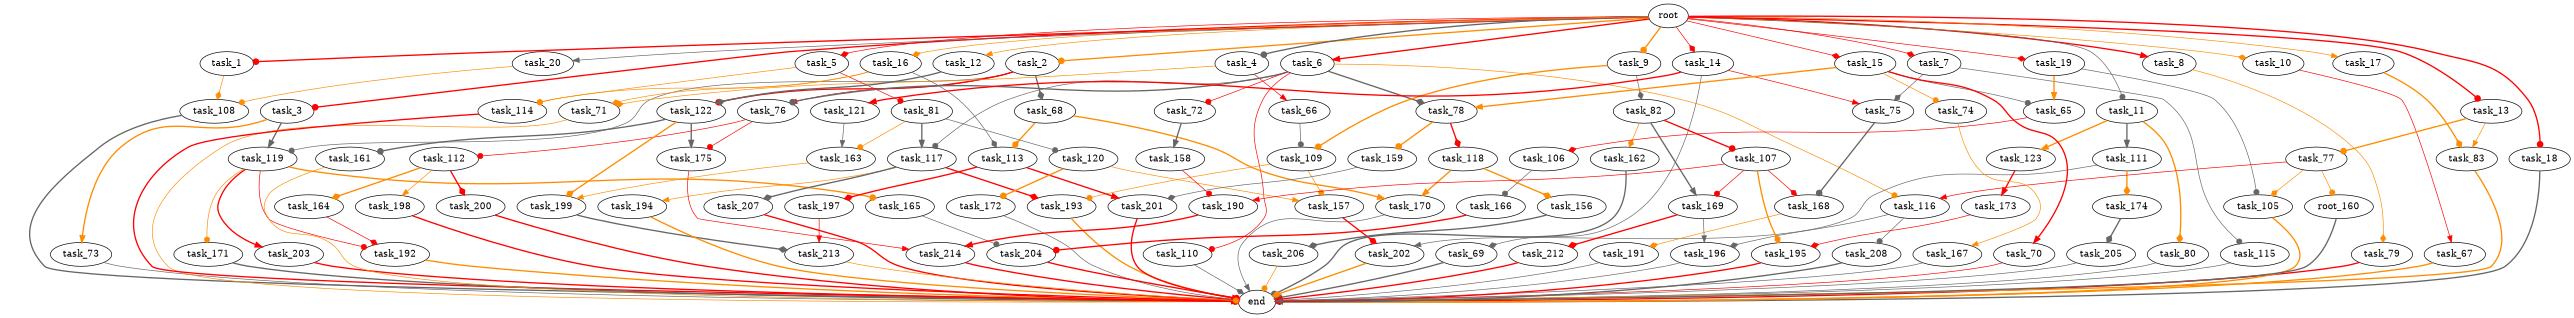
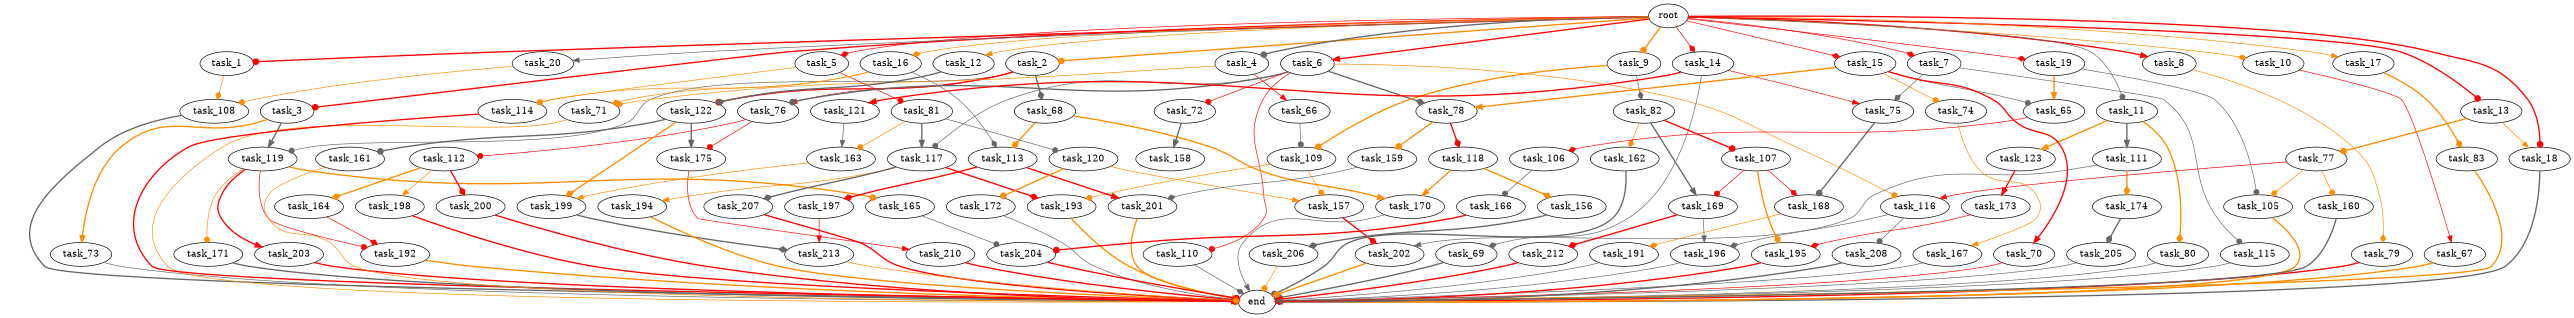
(2481, 132) -> (2513, 133)
(1223, 207) -> none
(2339, 207) -> (2339, 207)
(940, 254) -> (940, 254)
(1135, 263) -> (1135, 263)
